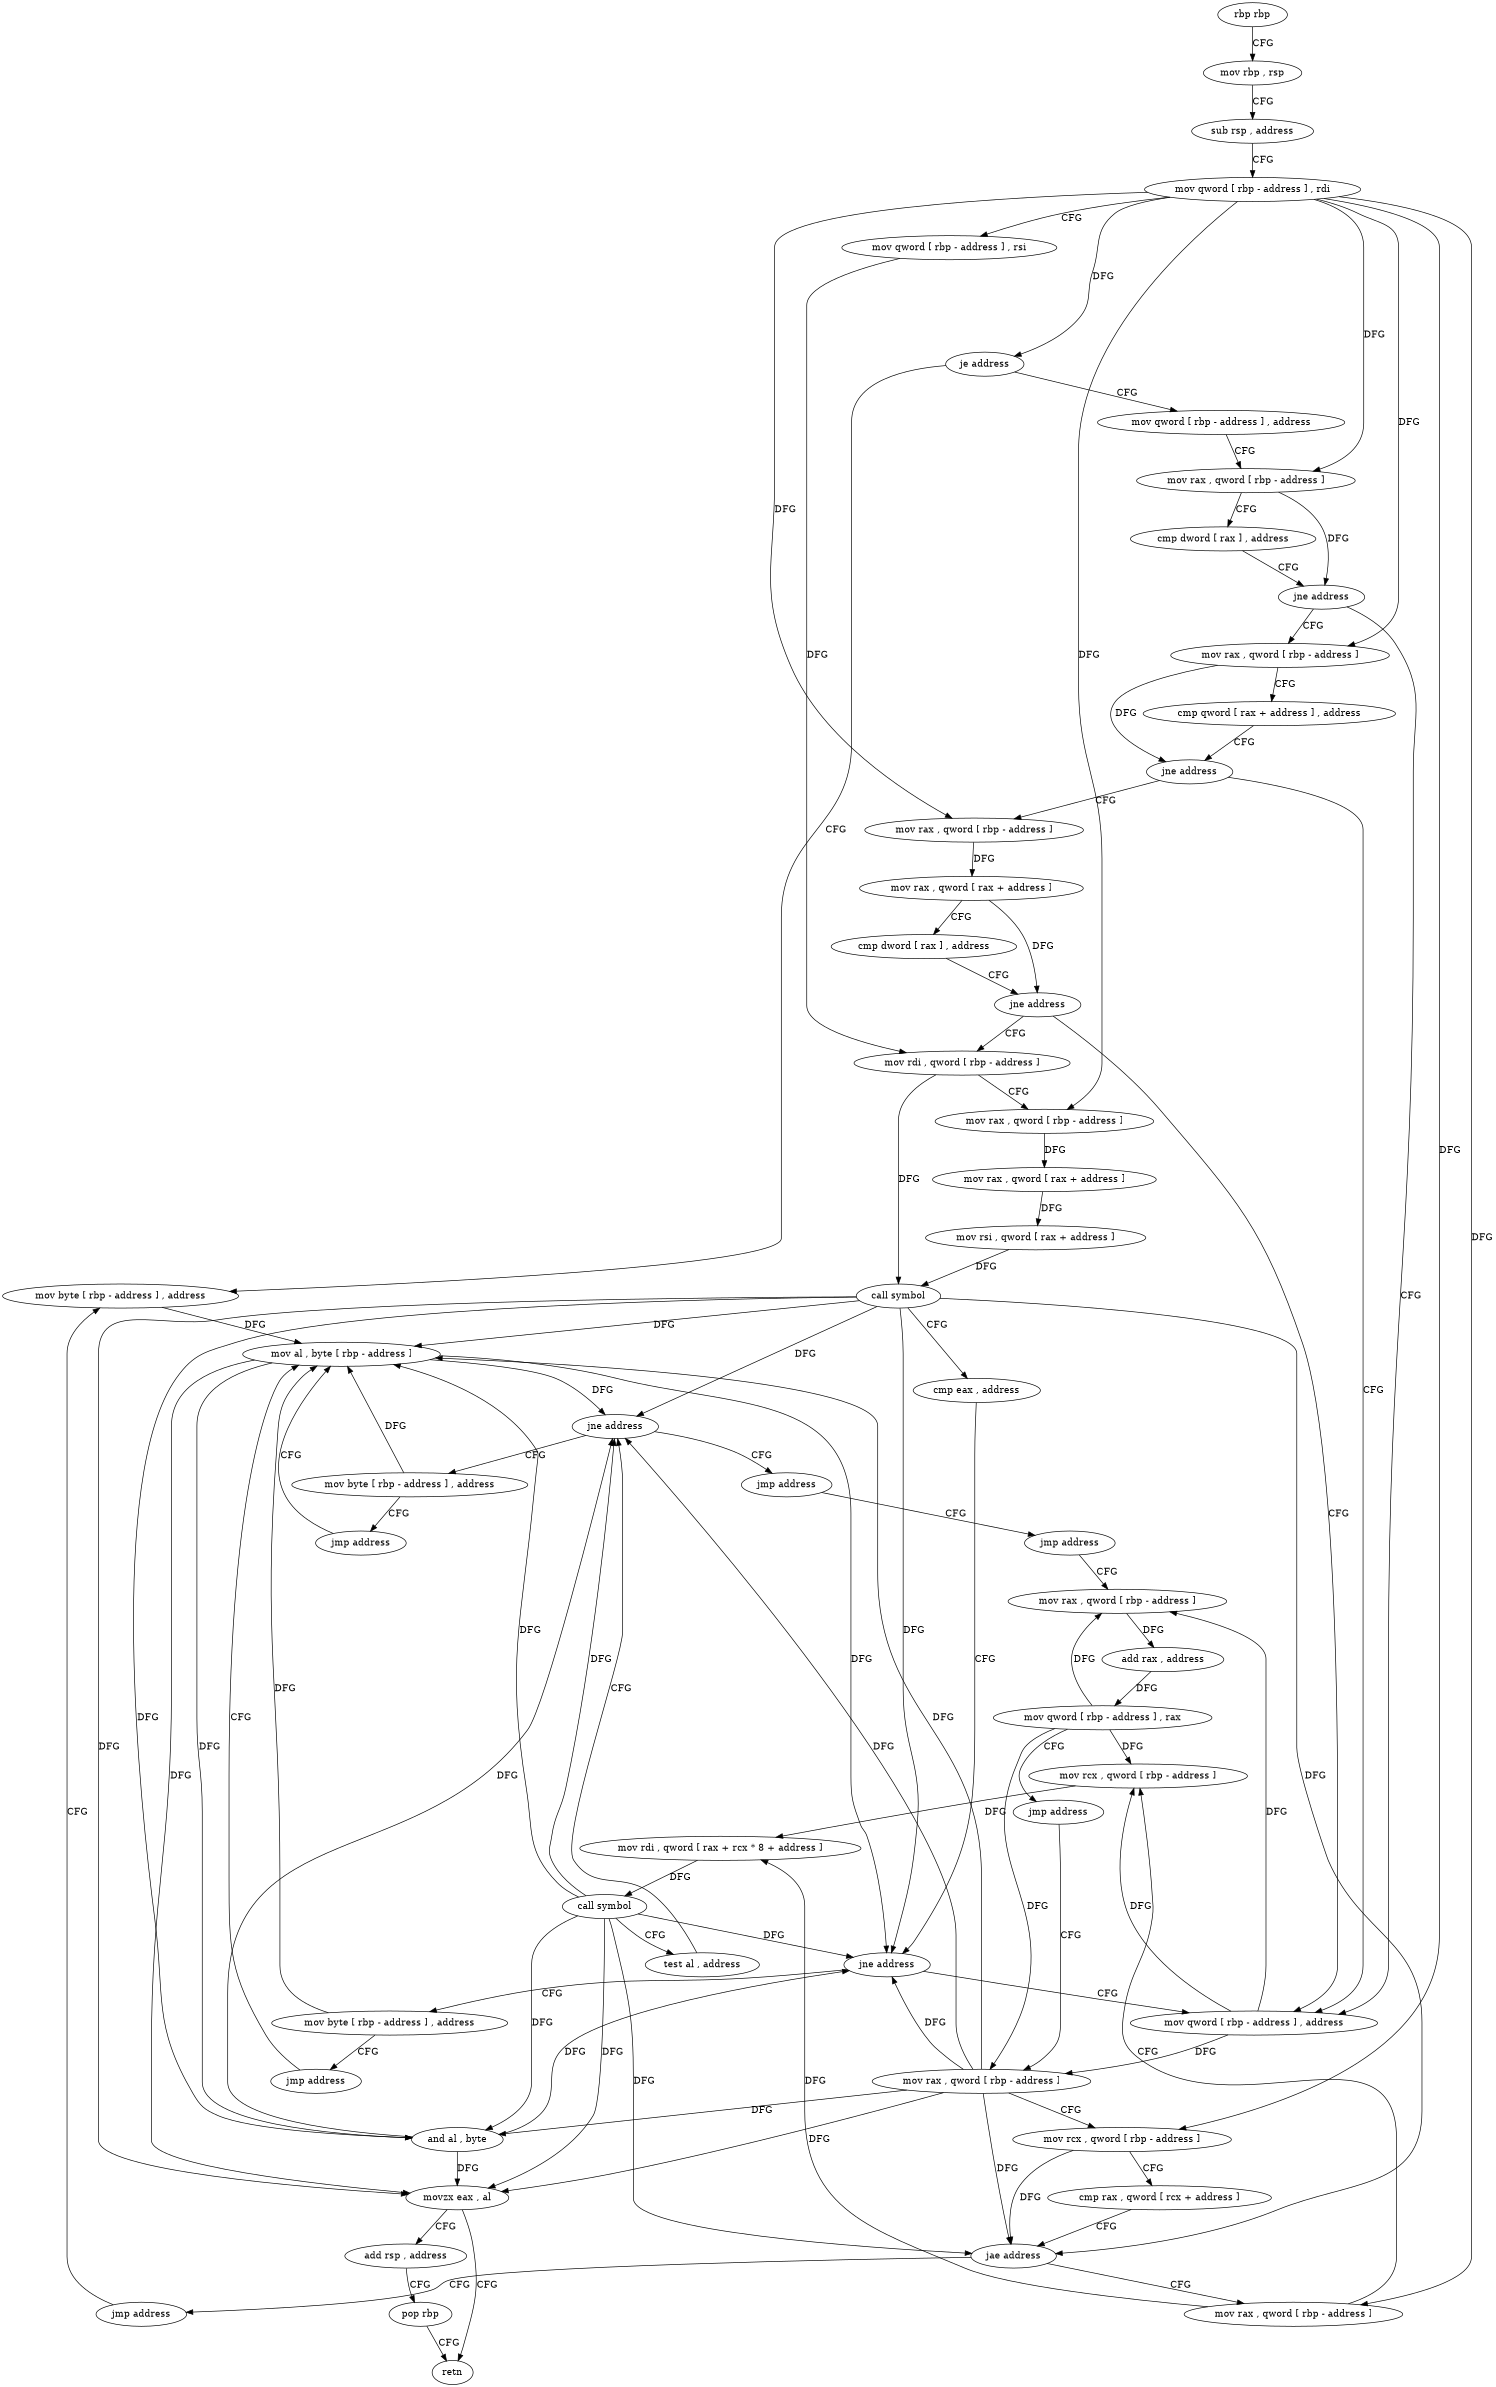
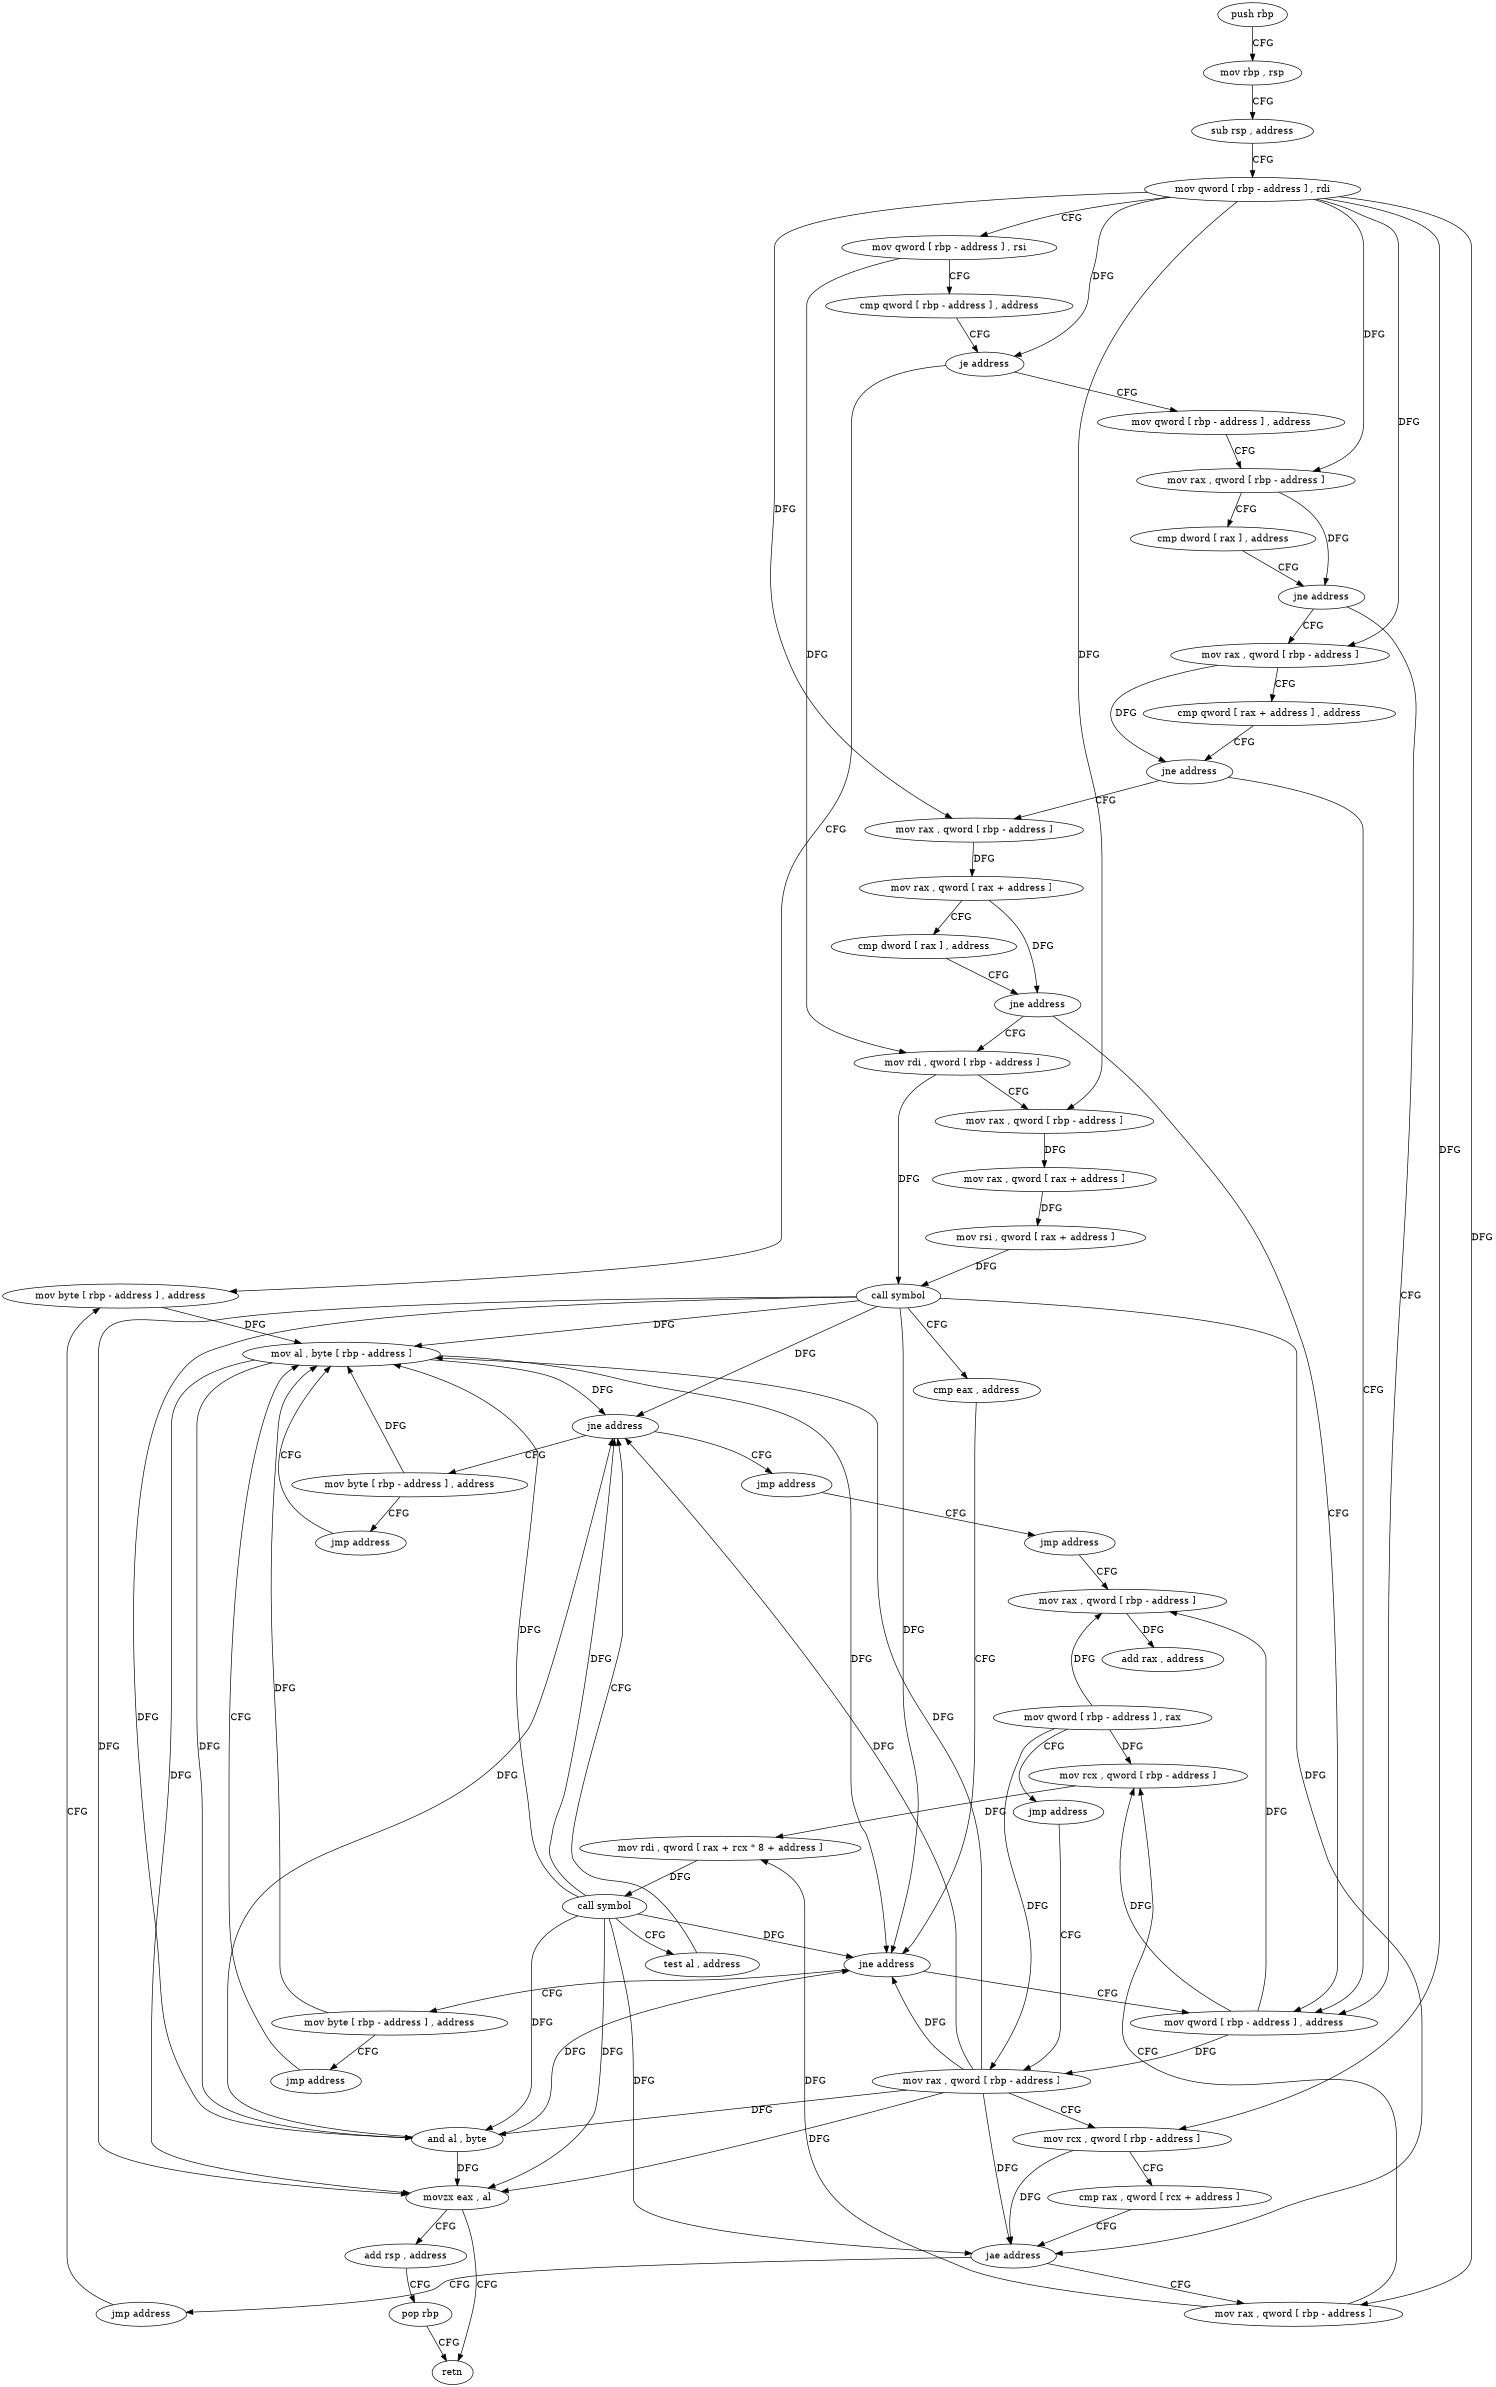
(1253, 15) -> (1253, 15)
none -> (949, 306)
(1135, 1686) -> none
